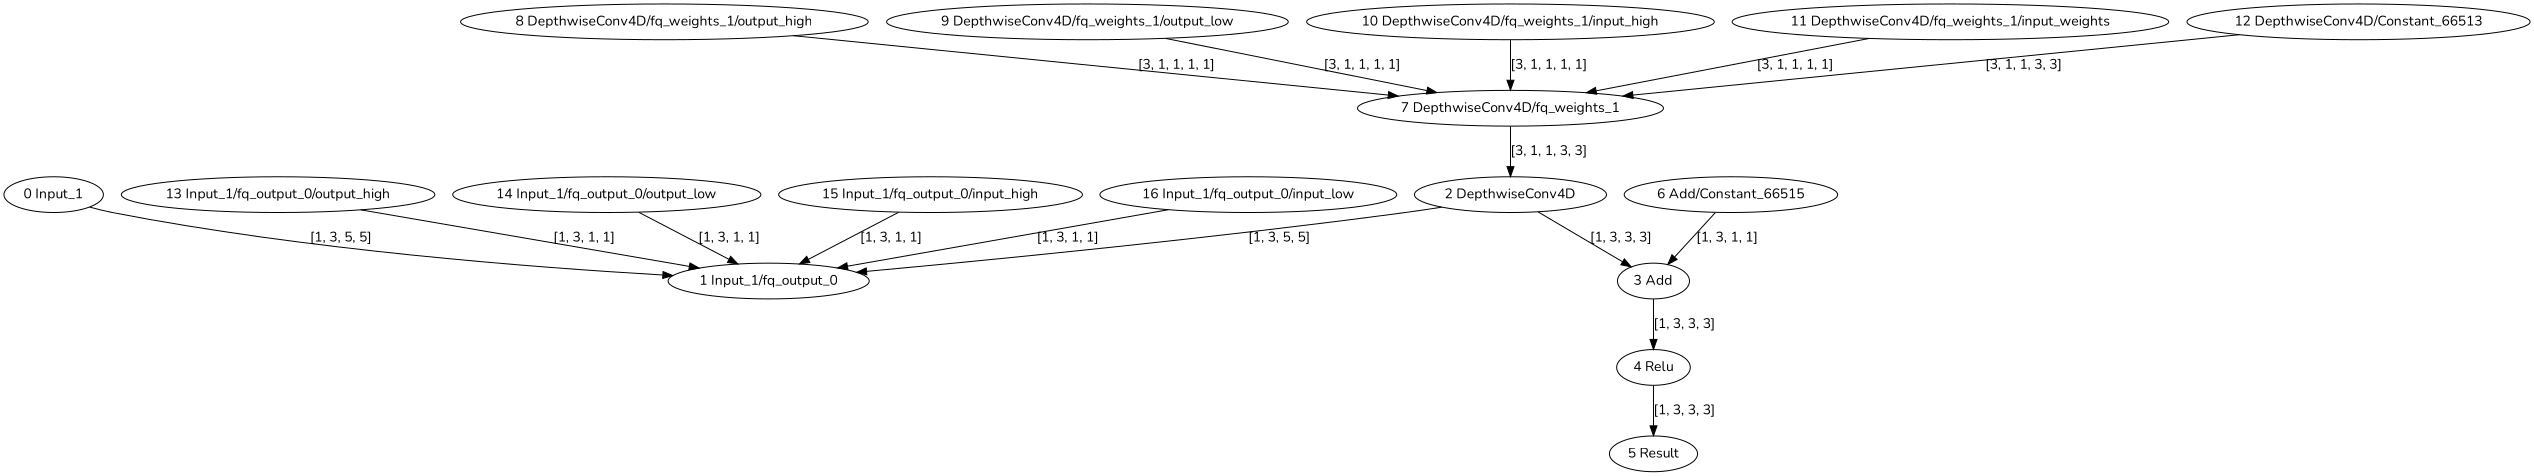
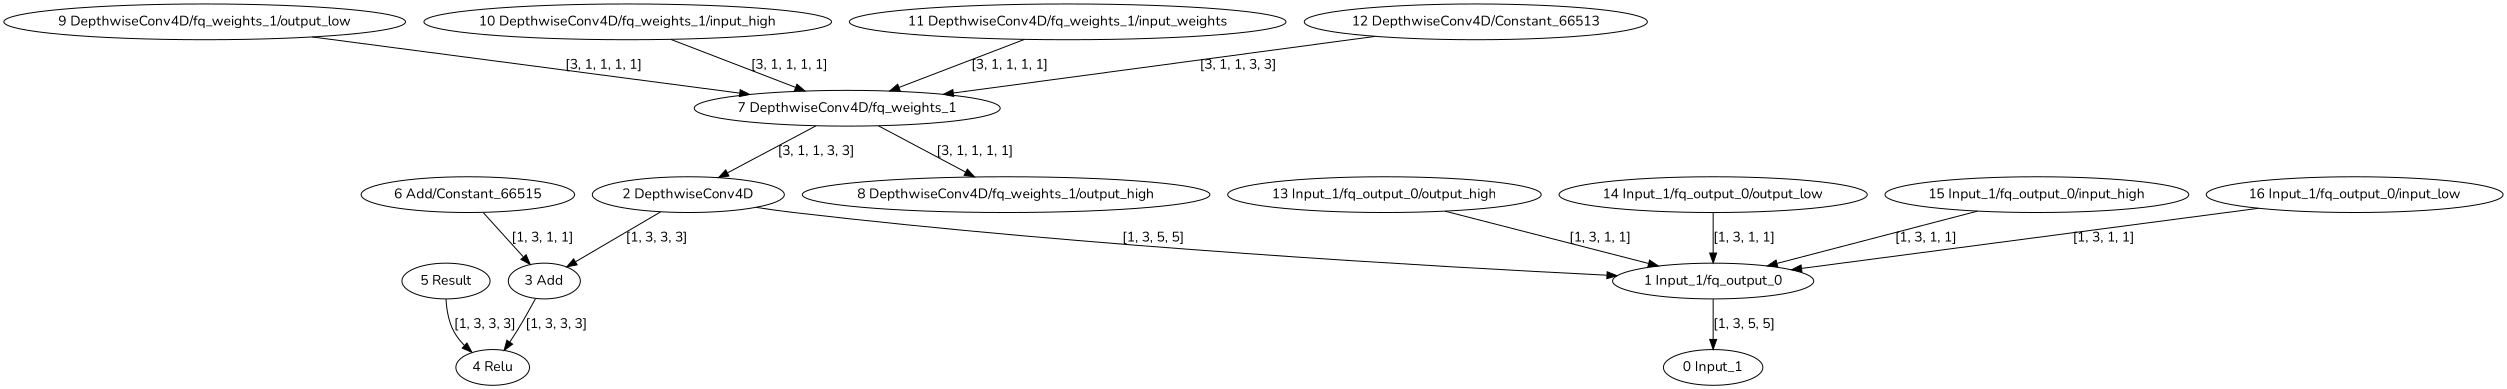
(1091, 65) -> (922, 149)
(375, 251) -> (1713, 319)
(1653, 406) -> (451, 324)
